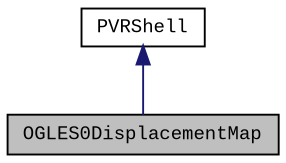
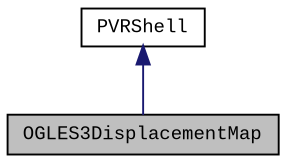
(143, 135) -> (143, 135)
